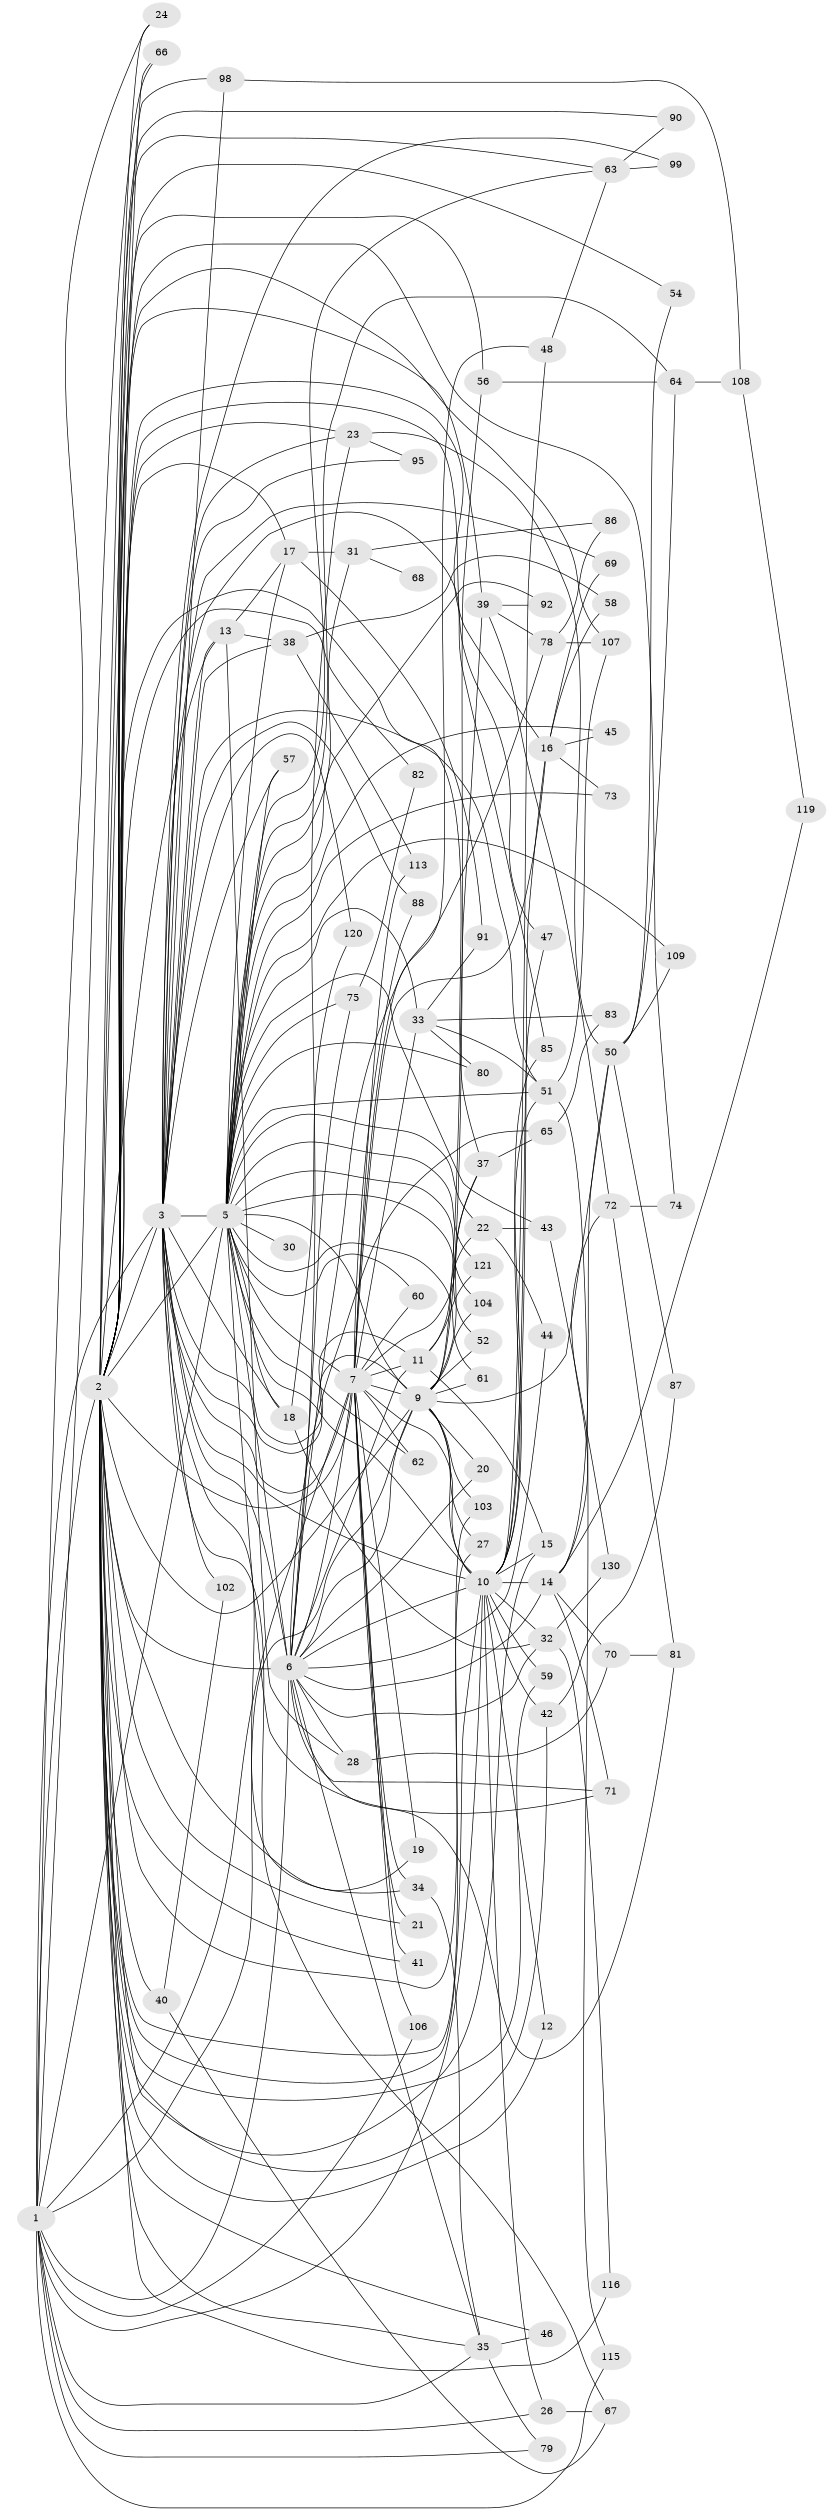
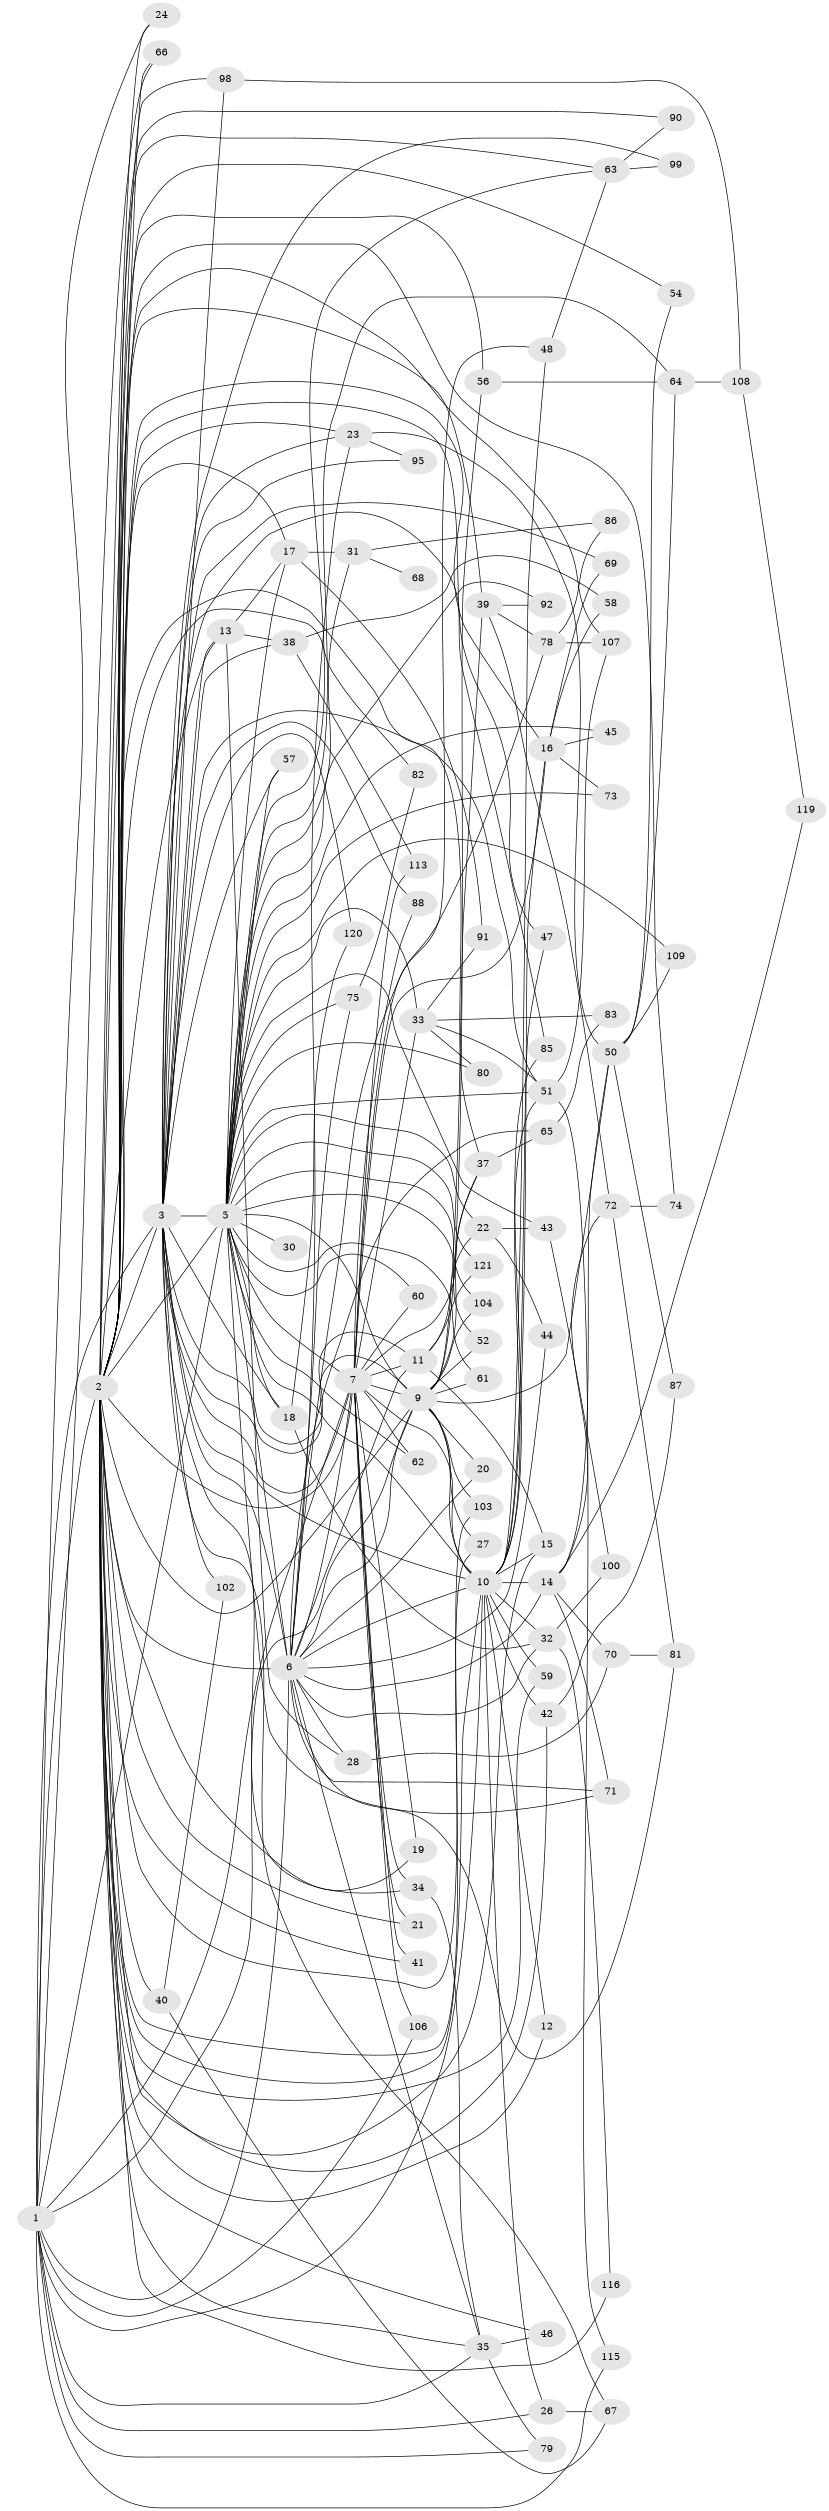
(611, 1567) -> (611, 1567)
